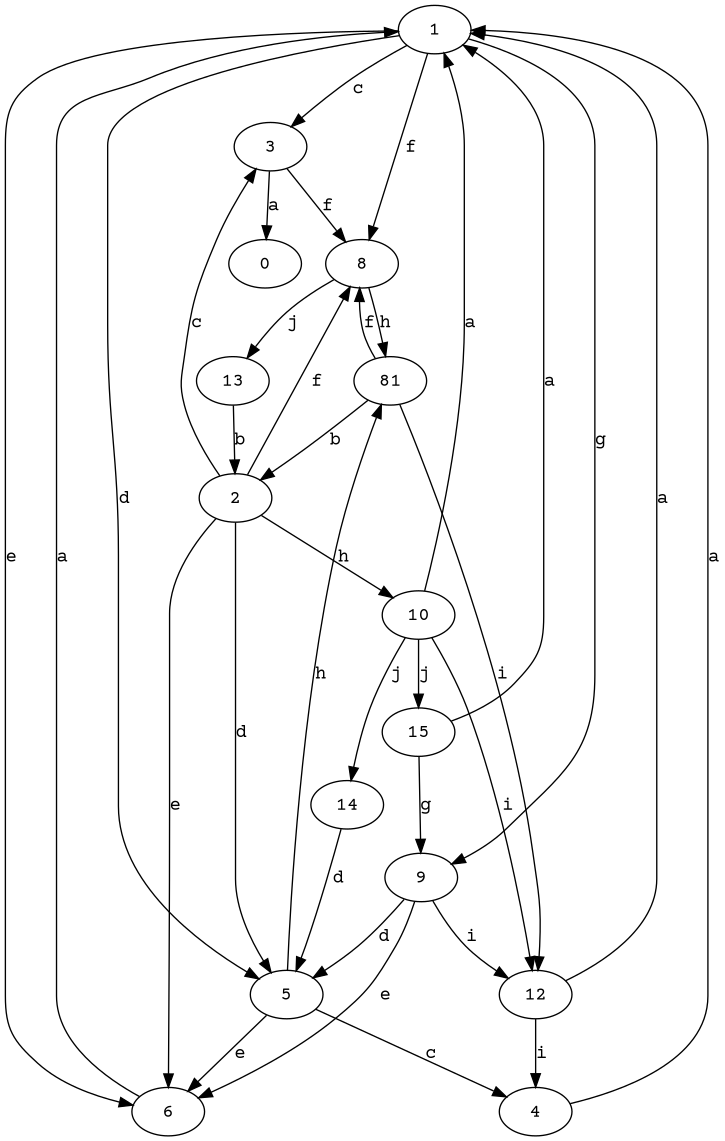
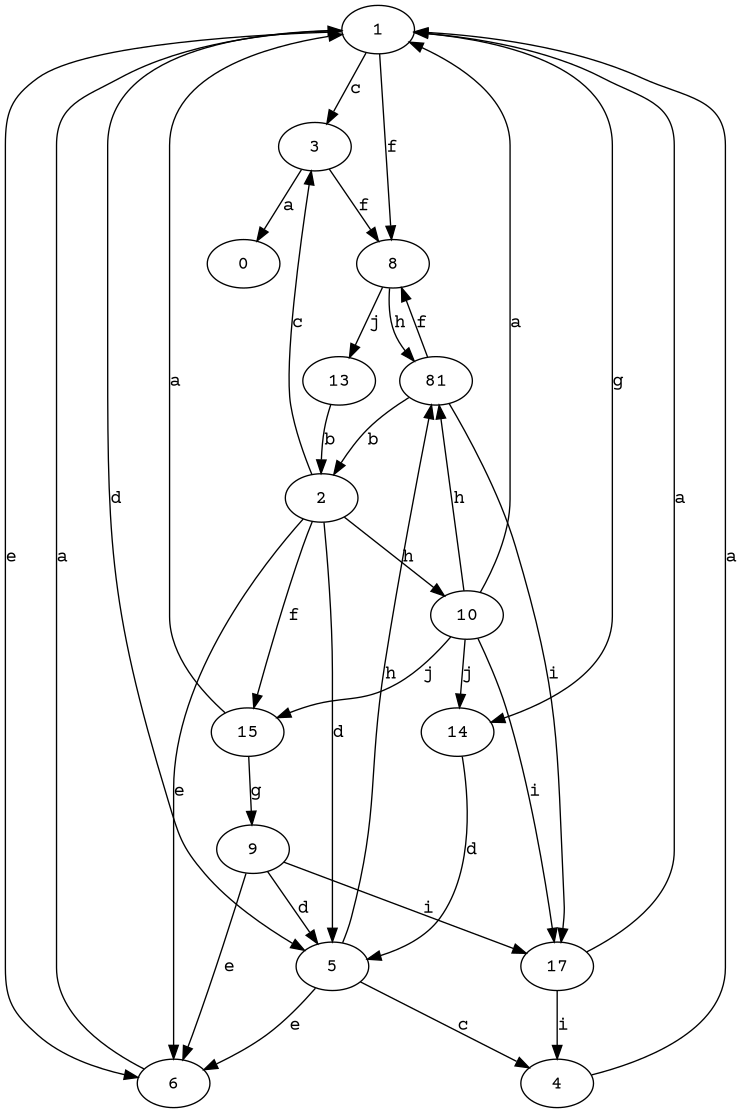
(296, 387) -> (283, 608)
(595, 440) -> (612, 336)
none -> (452, 505)
(536, 995) -> (557, 966)
